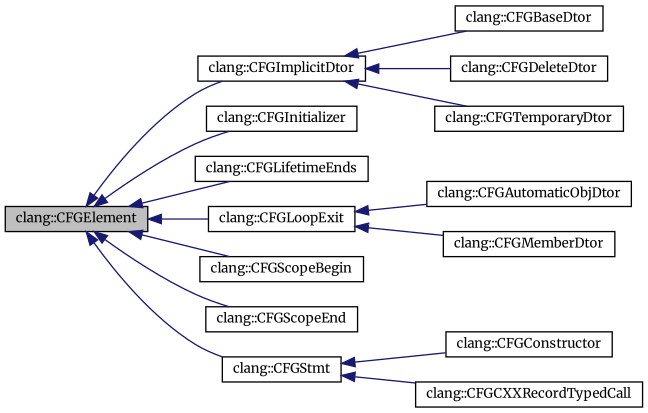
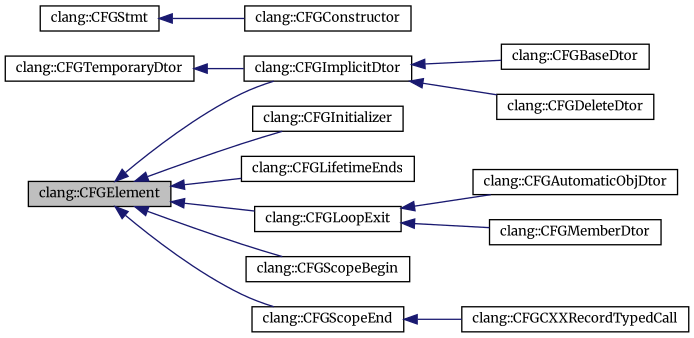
(412, 95) -> (226, 69)
(150, 309) -> none
(385, 380) -> (440, 319)
